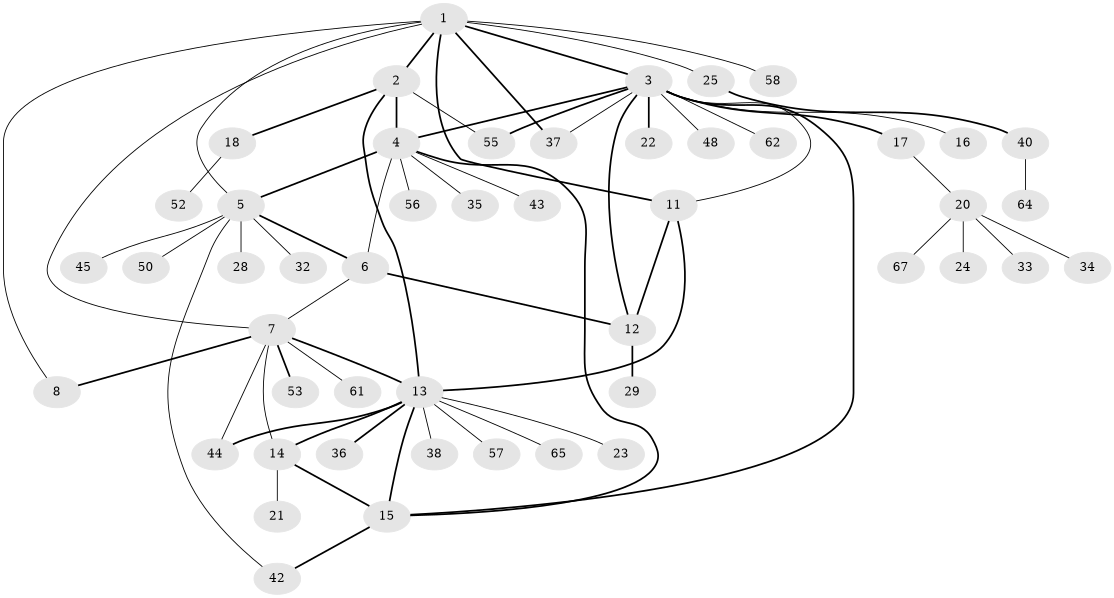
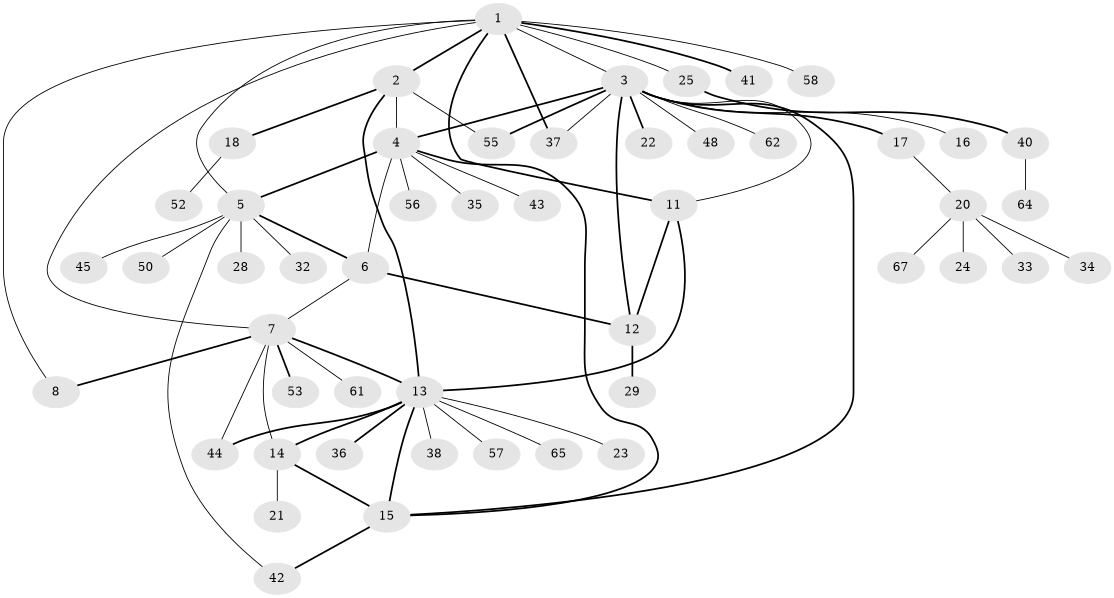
(546, 50) -> (562, 50)
none -> (749, 81)
(397, 112) -> (397, 112)
